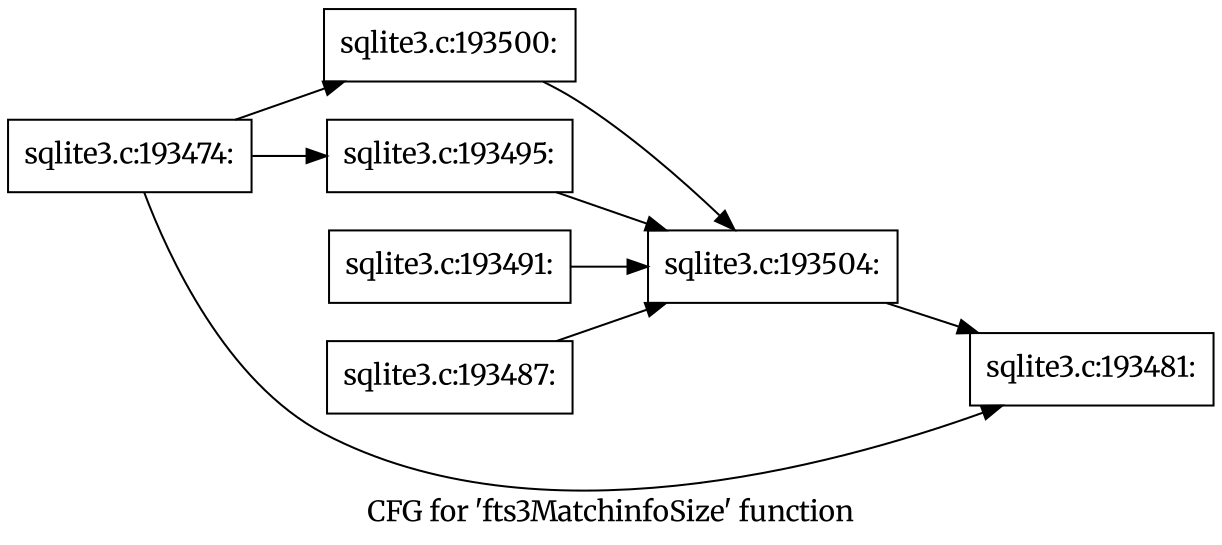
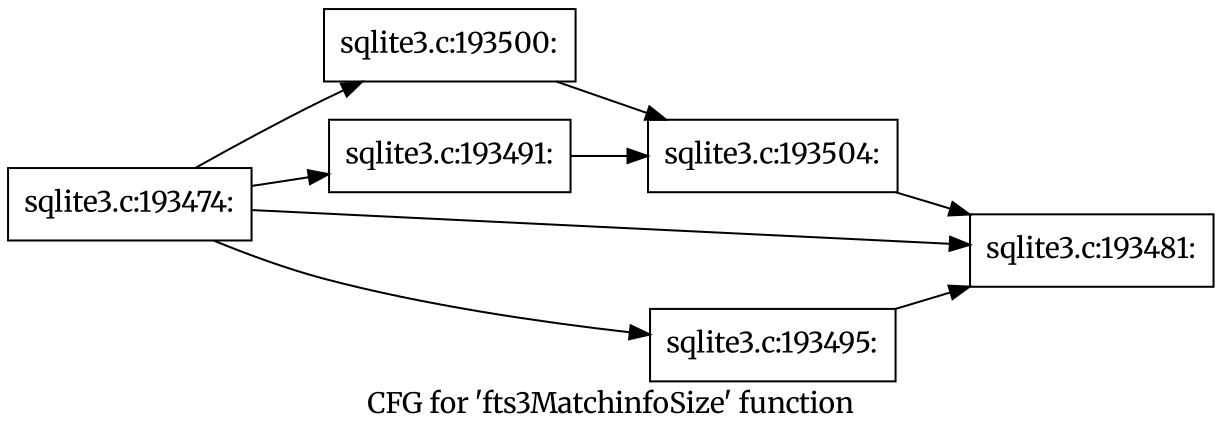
none -> (280, 182)
(602, 208) -> (923, 301)
(450, 377) -> none
